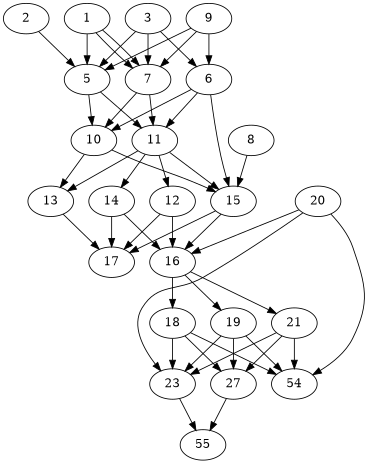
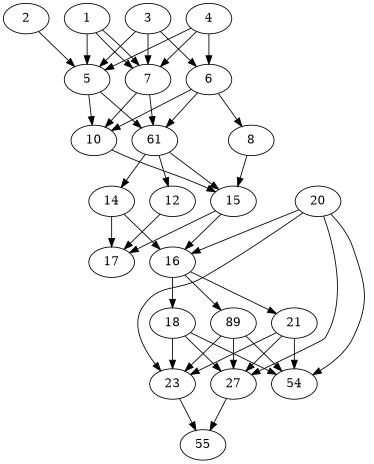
(209, 19) -> (209, 19)
(217, 137) -> (228, 106)
(155, 140) -> (155, 140)
(51, 201) -> none
(173, 226) -> none
none -> (334, 314)
(233, 323) -> (233, 323)
